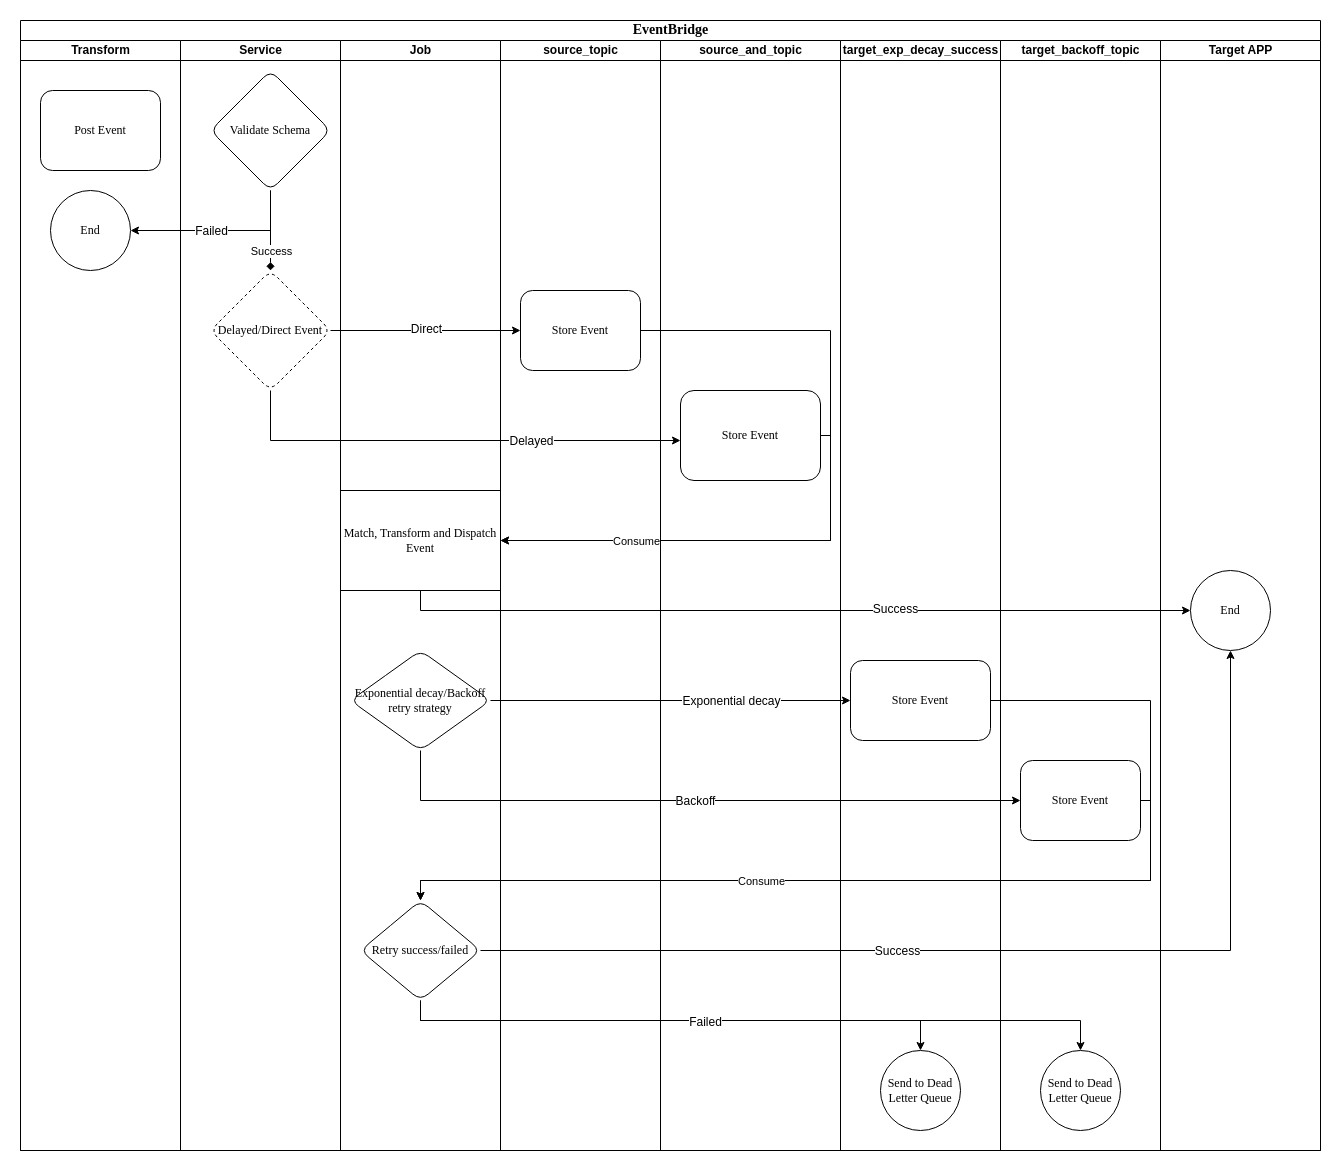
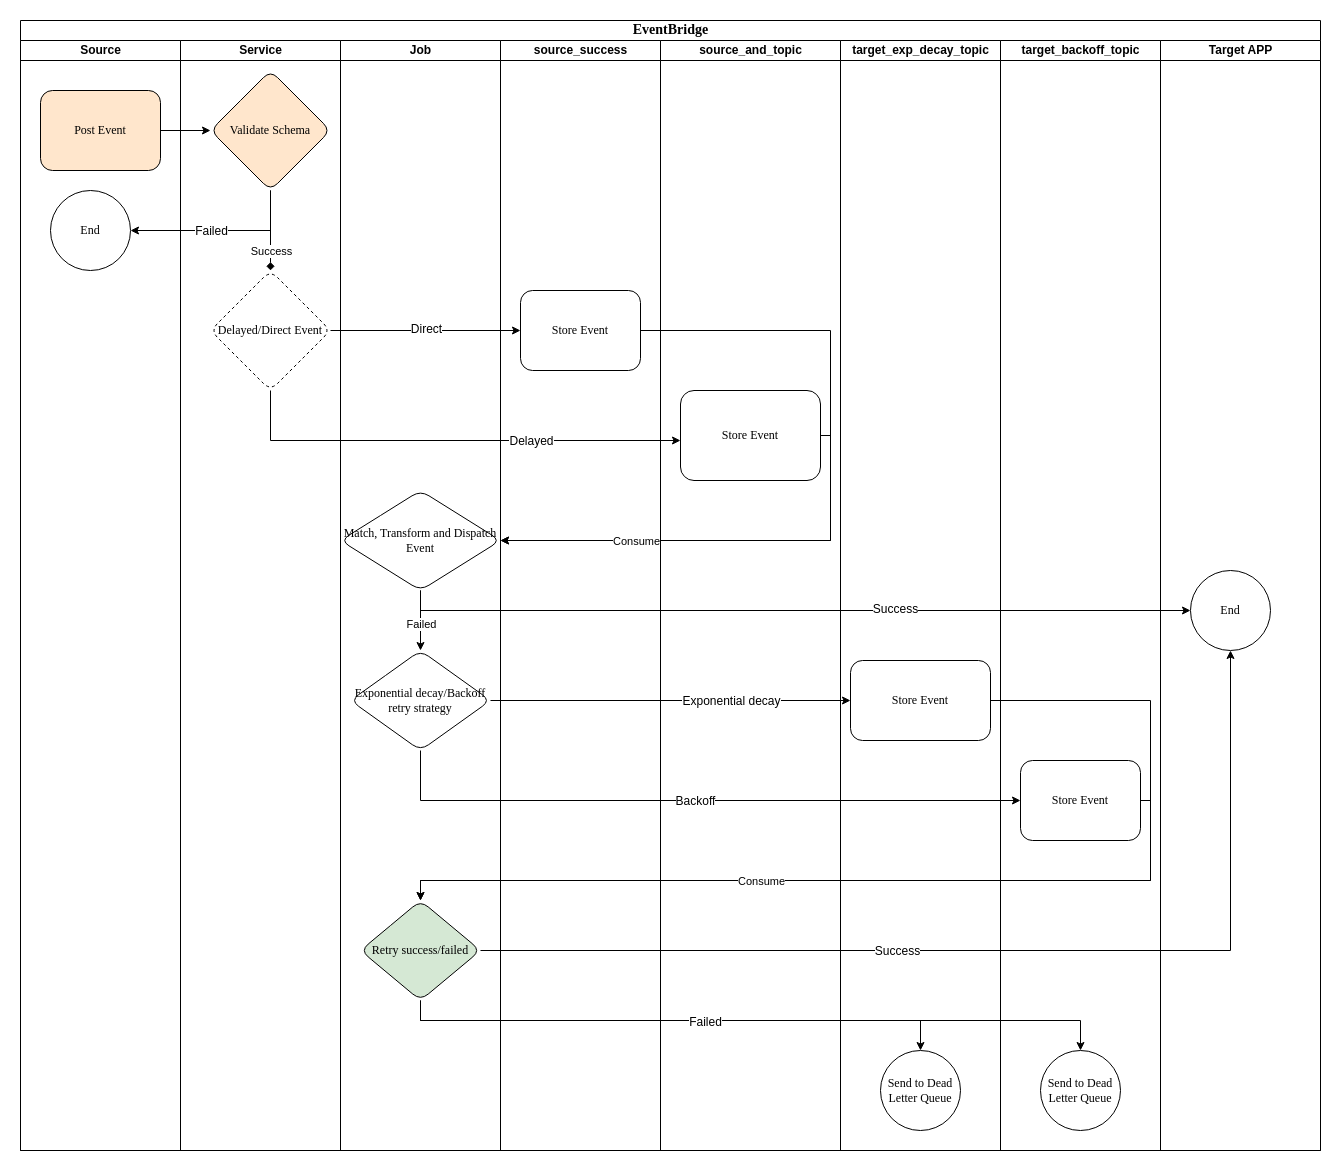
(101, 51) -> (101, 51)
(581, 51) -> (581, 51)
(921, 51) -> (921, 51)
(101, 131) -> (101, 131)
none -> (182, 131)
(271, 131) -> (271, 131)
(421, 541) -> (421, 541)
none -> (421, 628)
(421, 951) -> (421, 951)
